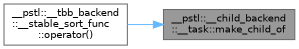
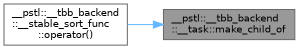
(229, 25) -> (229, 25)
